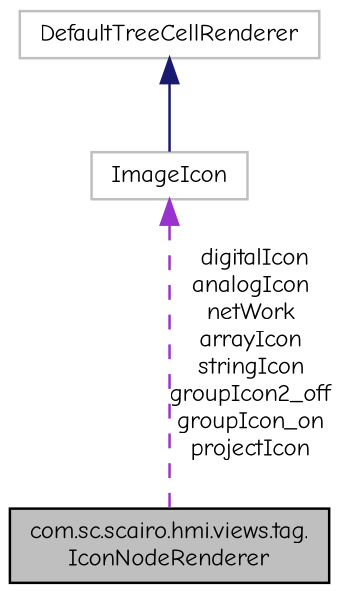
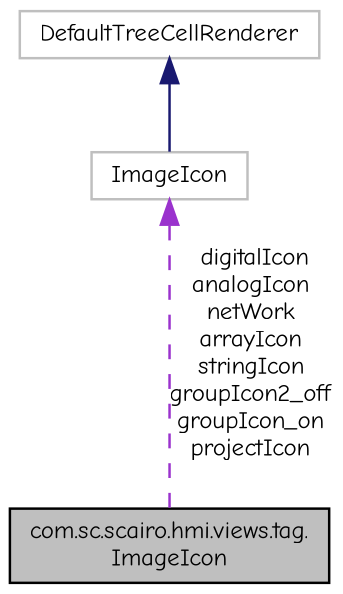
(170, 546) -> (170, 546)
